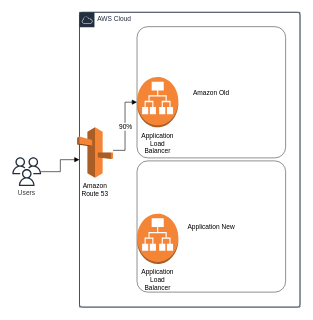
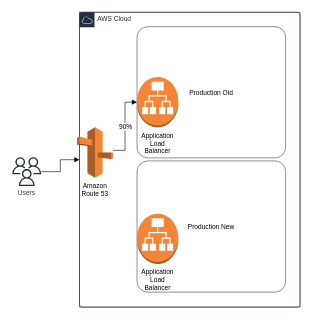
(212, 93) -> (212, 93)
(212, 227) -> (212, 227)
